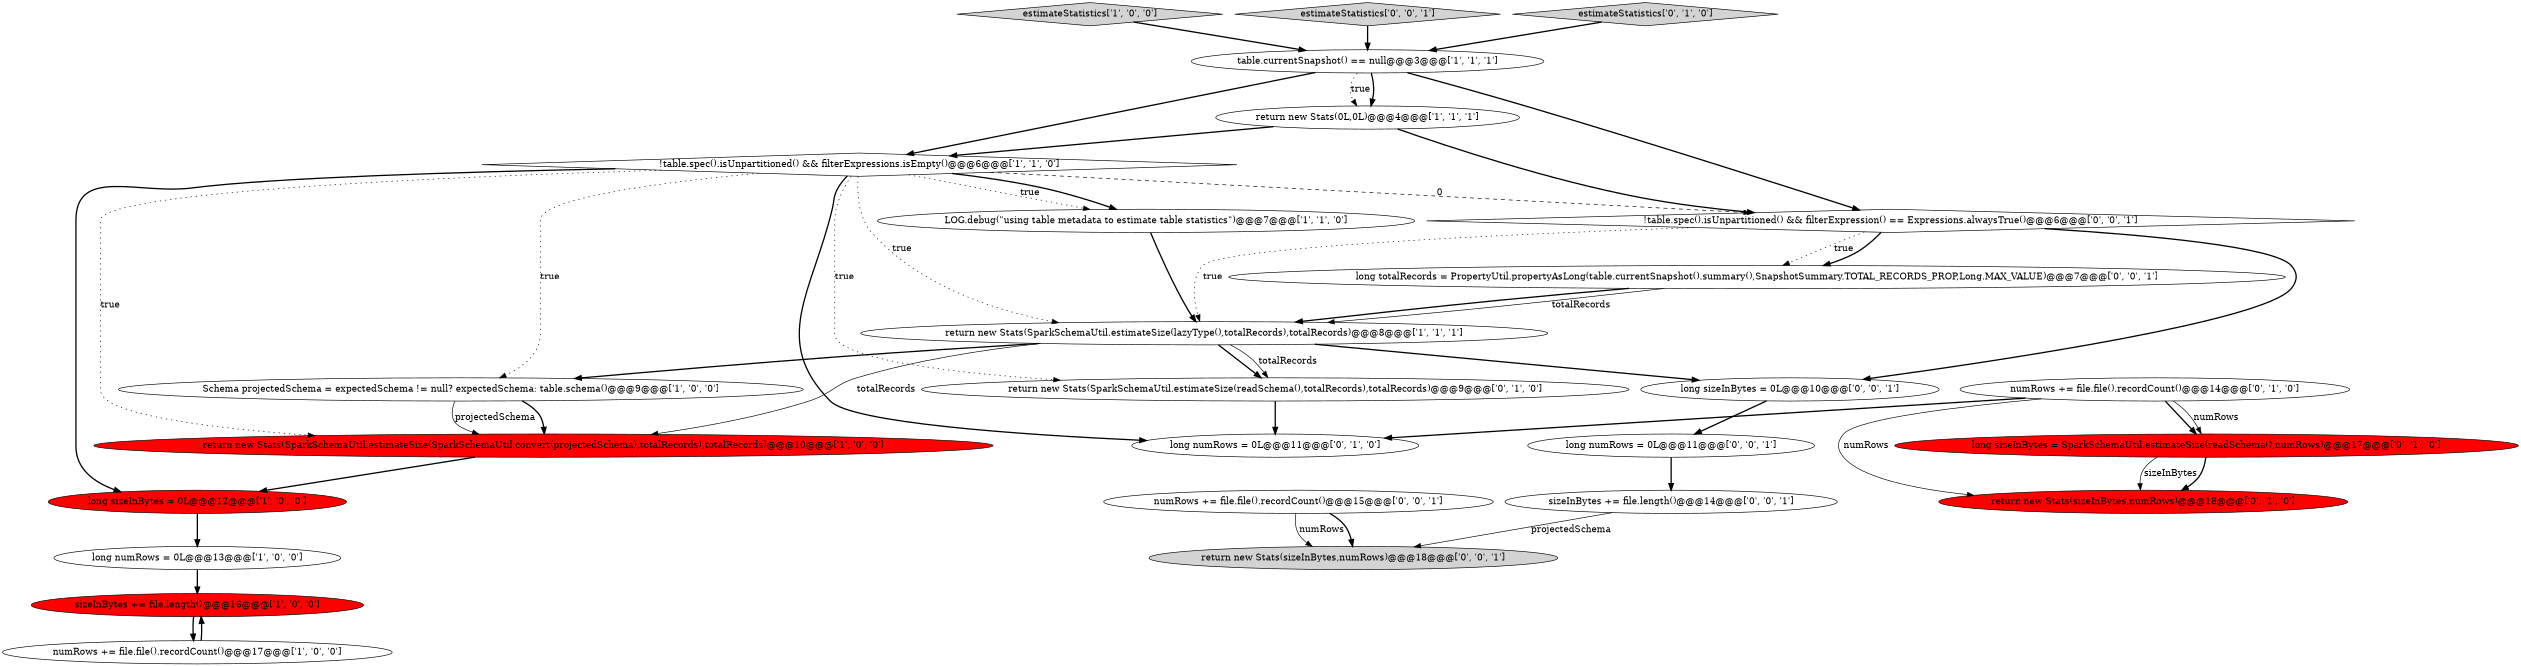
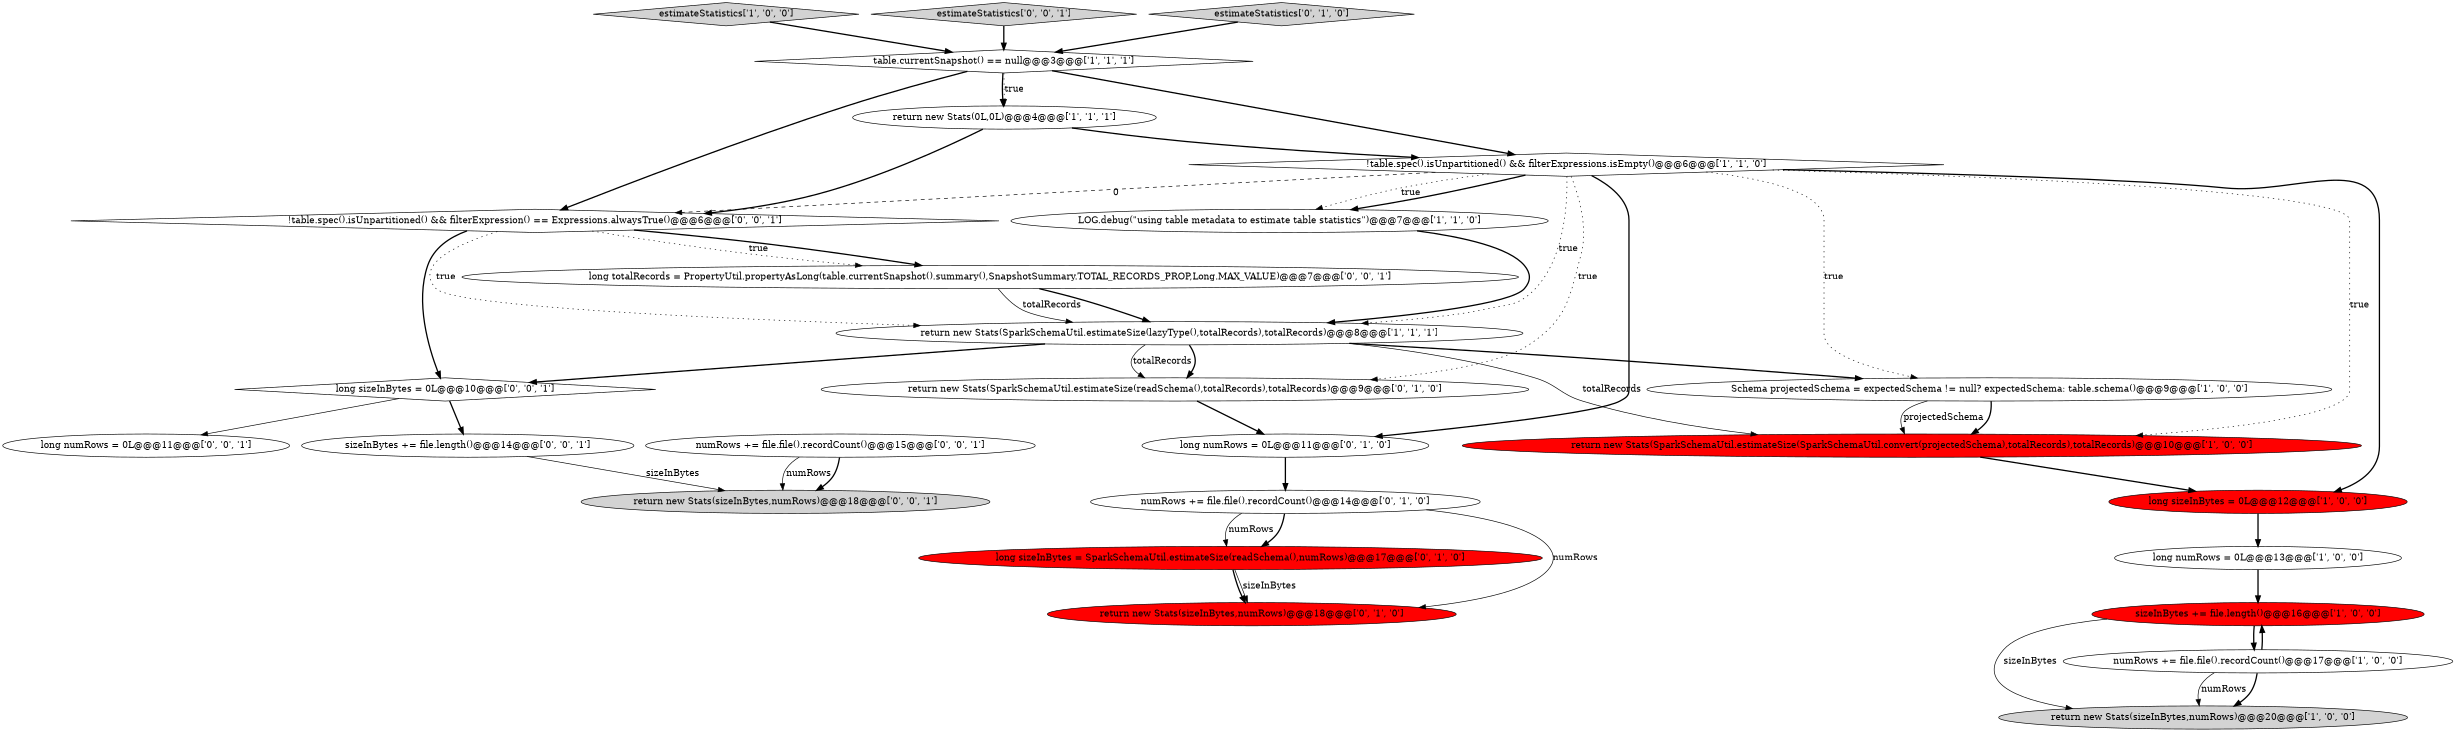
(1368, 61) -> (1004, 61)
(1790, 389) -> (445, 389)
(1744, 412) -> (303, 416)
(1709, 418) -> (1285, 470)
(1671, 470) -> (455, 414)
(1571, 530) -> (673, 474)
none -> (2203, 718)
